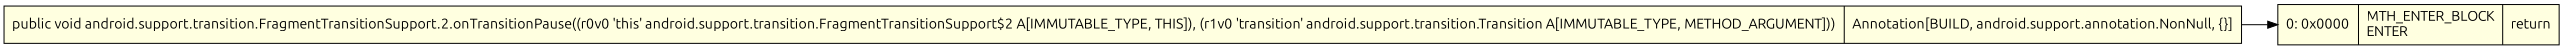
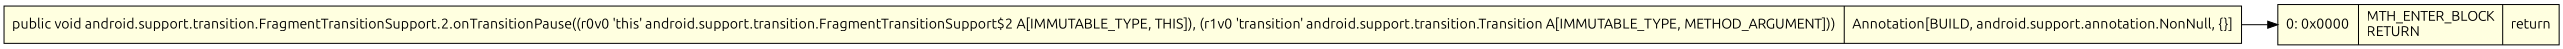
(2388, 32) -> (2393, 32)
